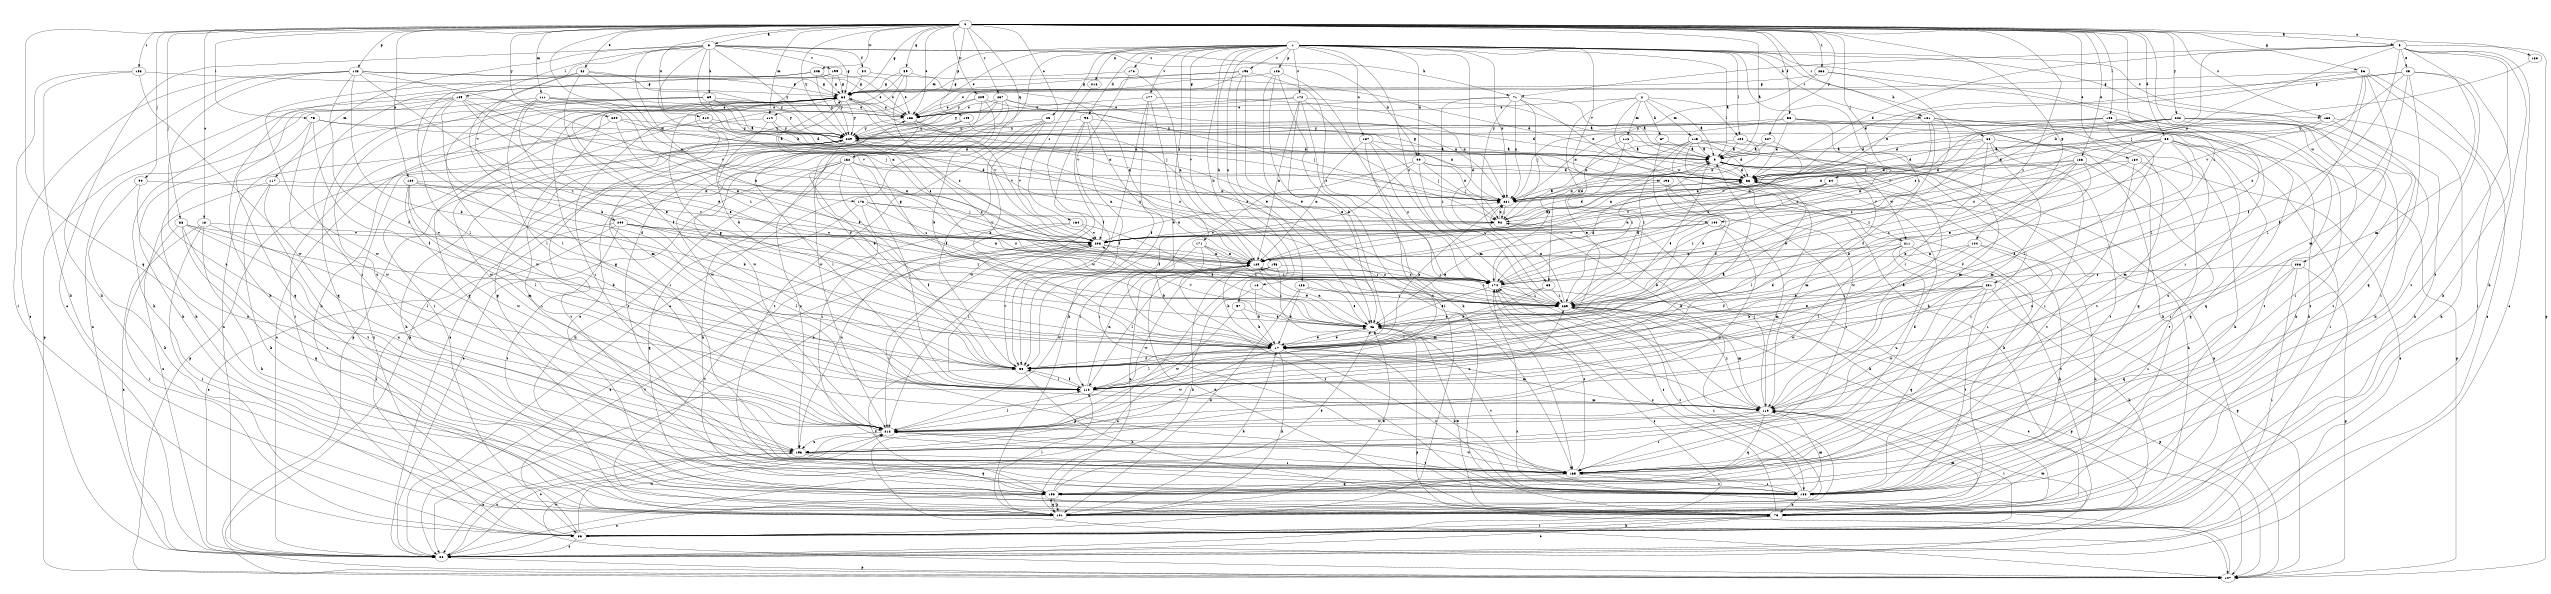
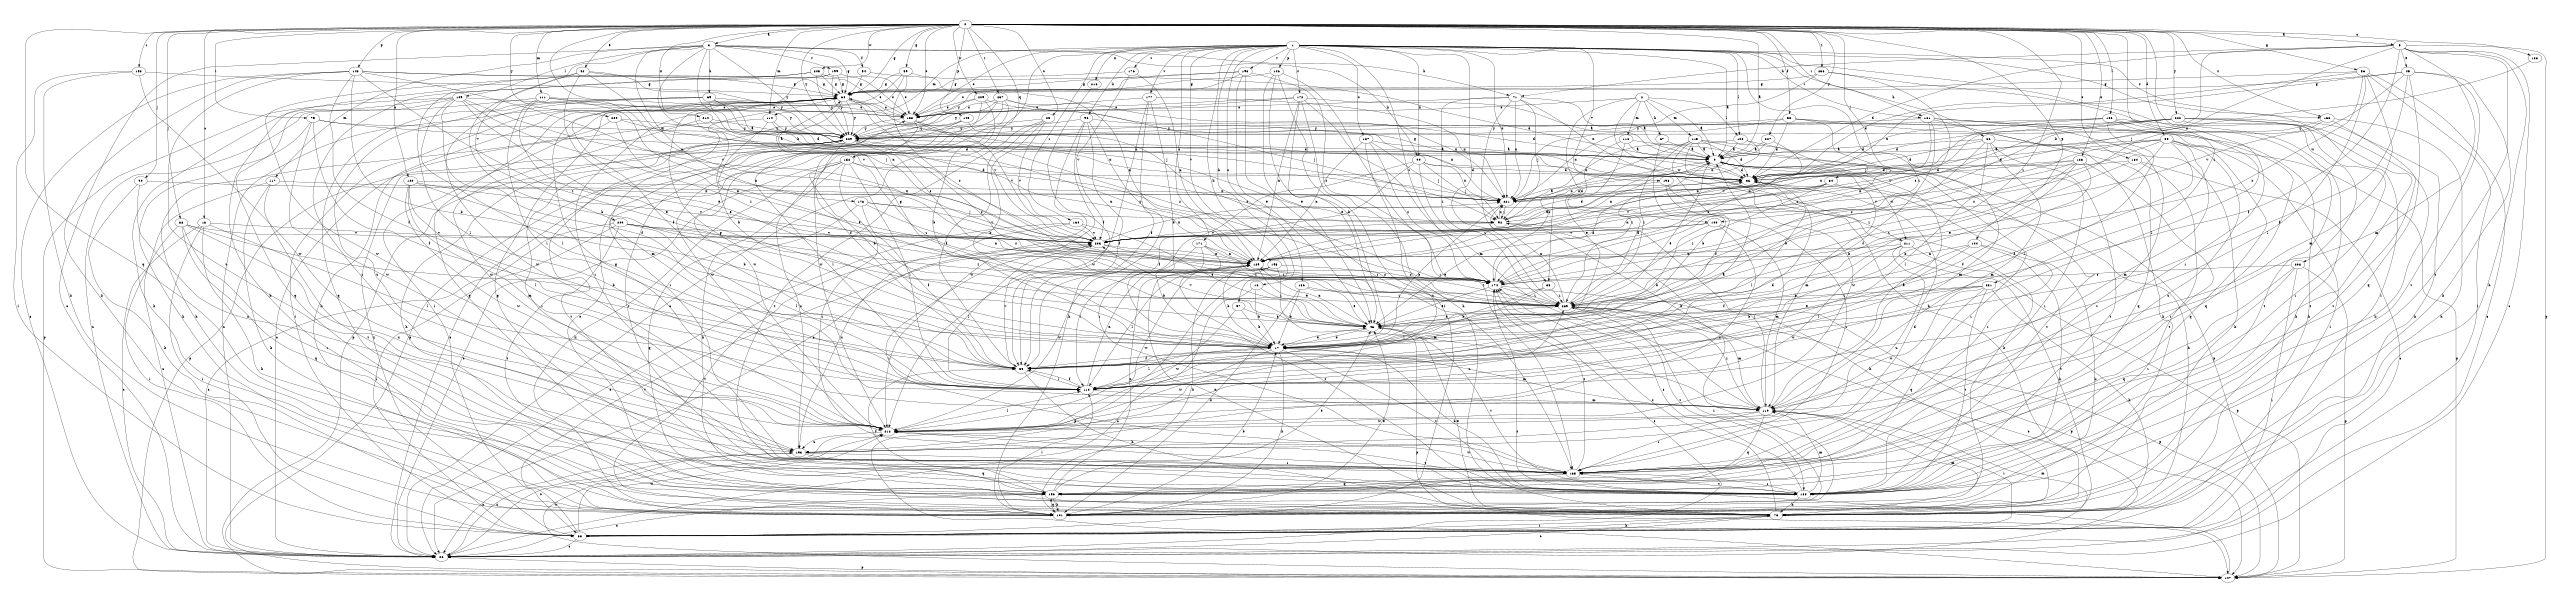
(1527, 439) -> none
